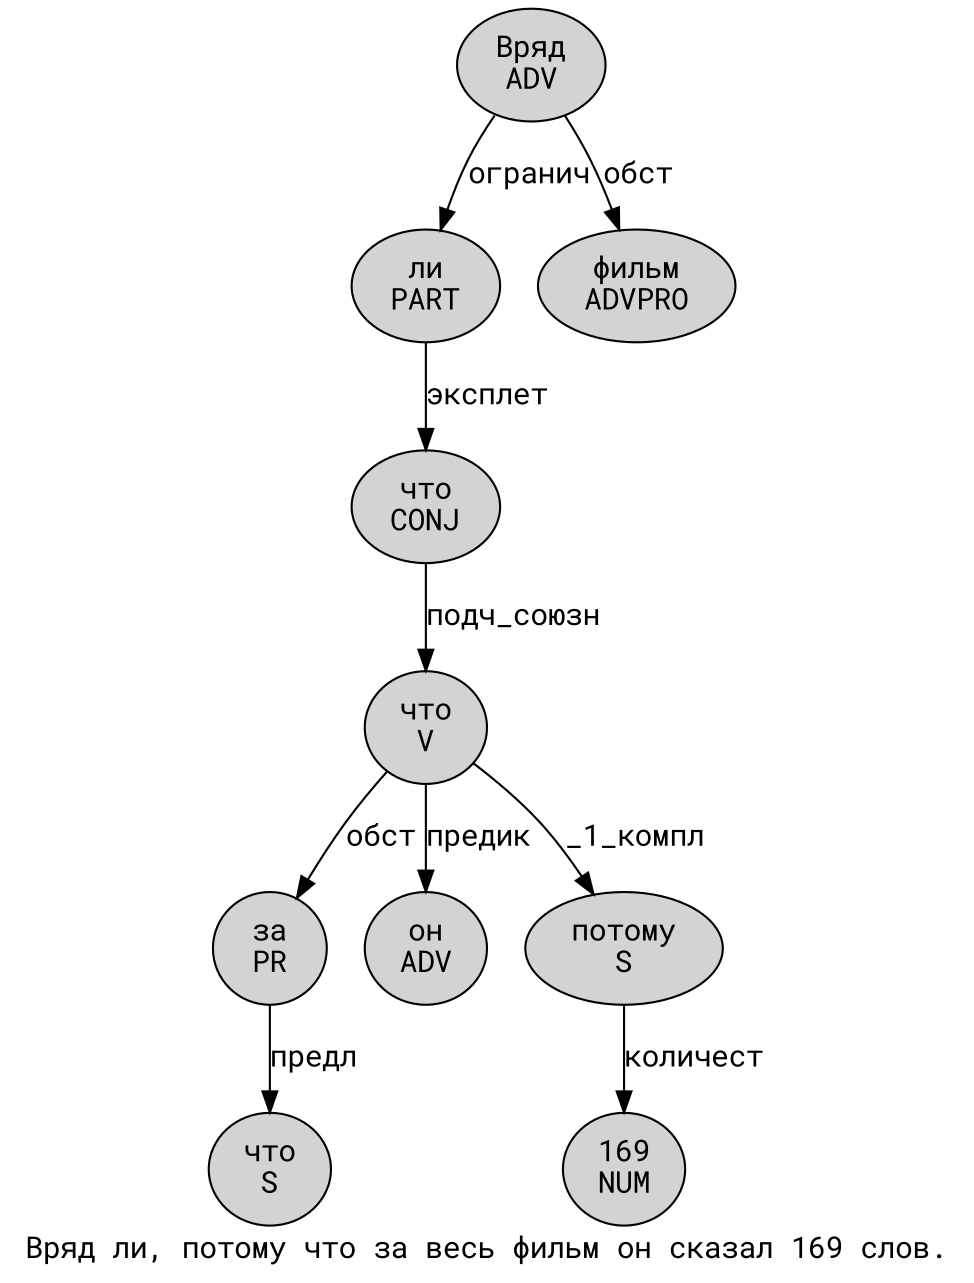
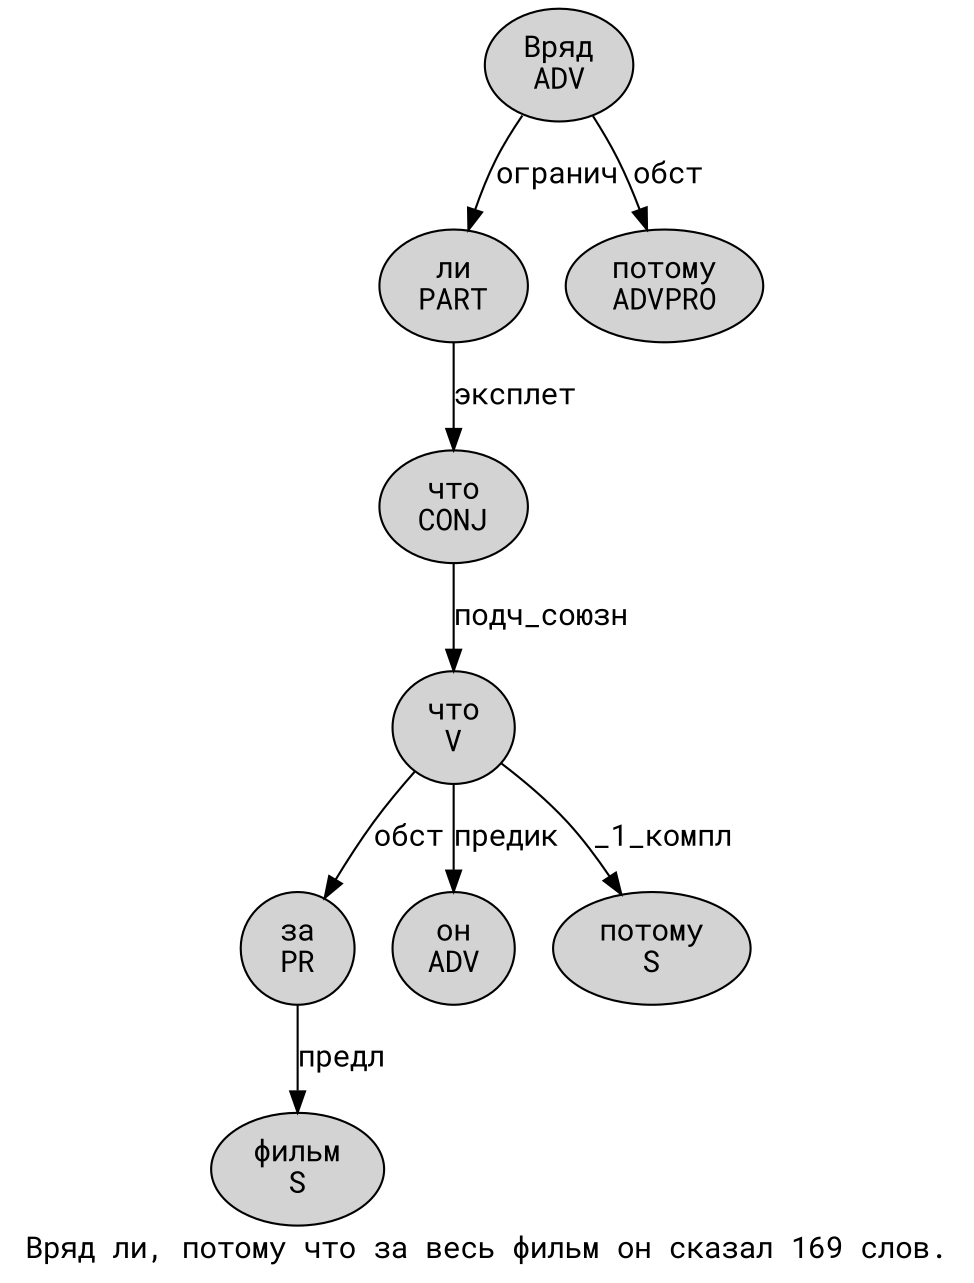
(637, 286) -> (664, 286)
(270, 1169) -> (298, 1169)
(624, 1169) -> none
